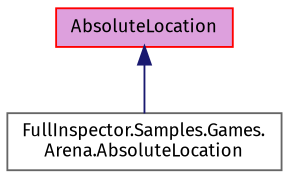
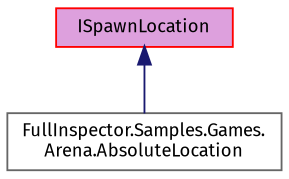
(144, 28) -> (144, 28)
